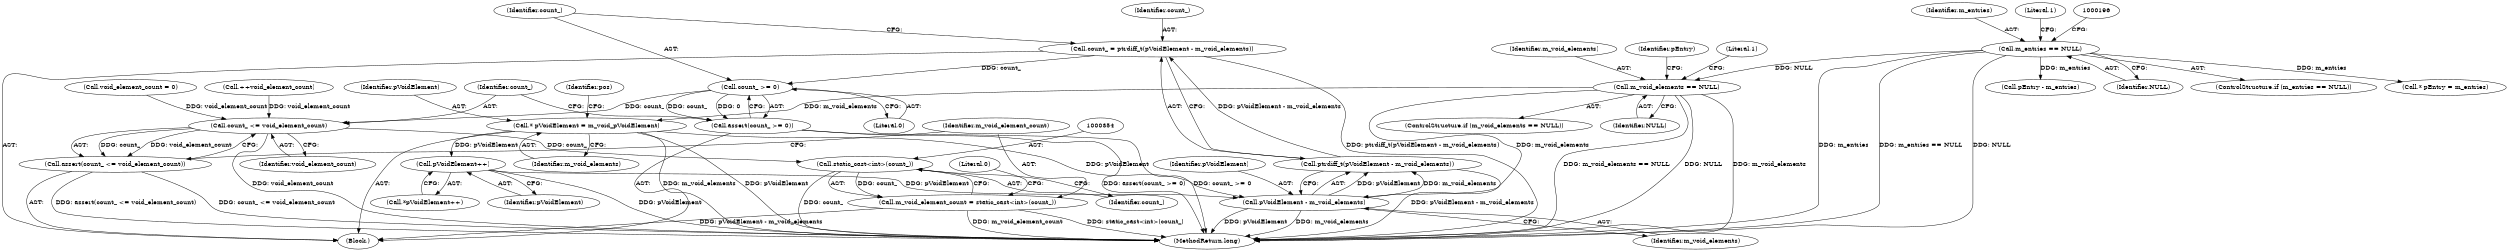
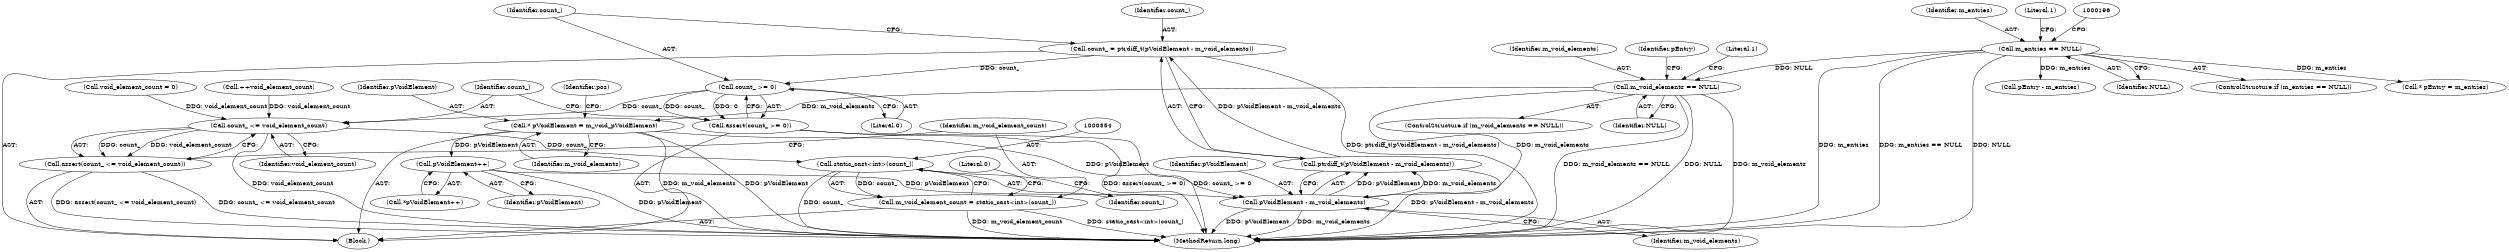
(761, 222) -> (708, 222)
